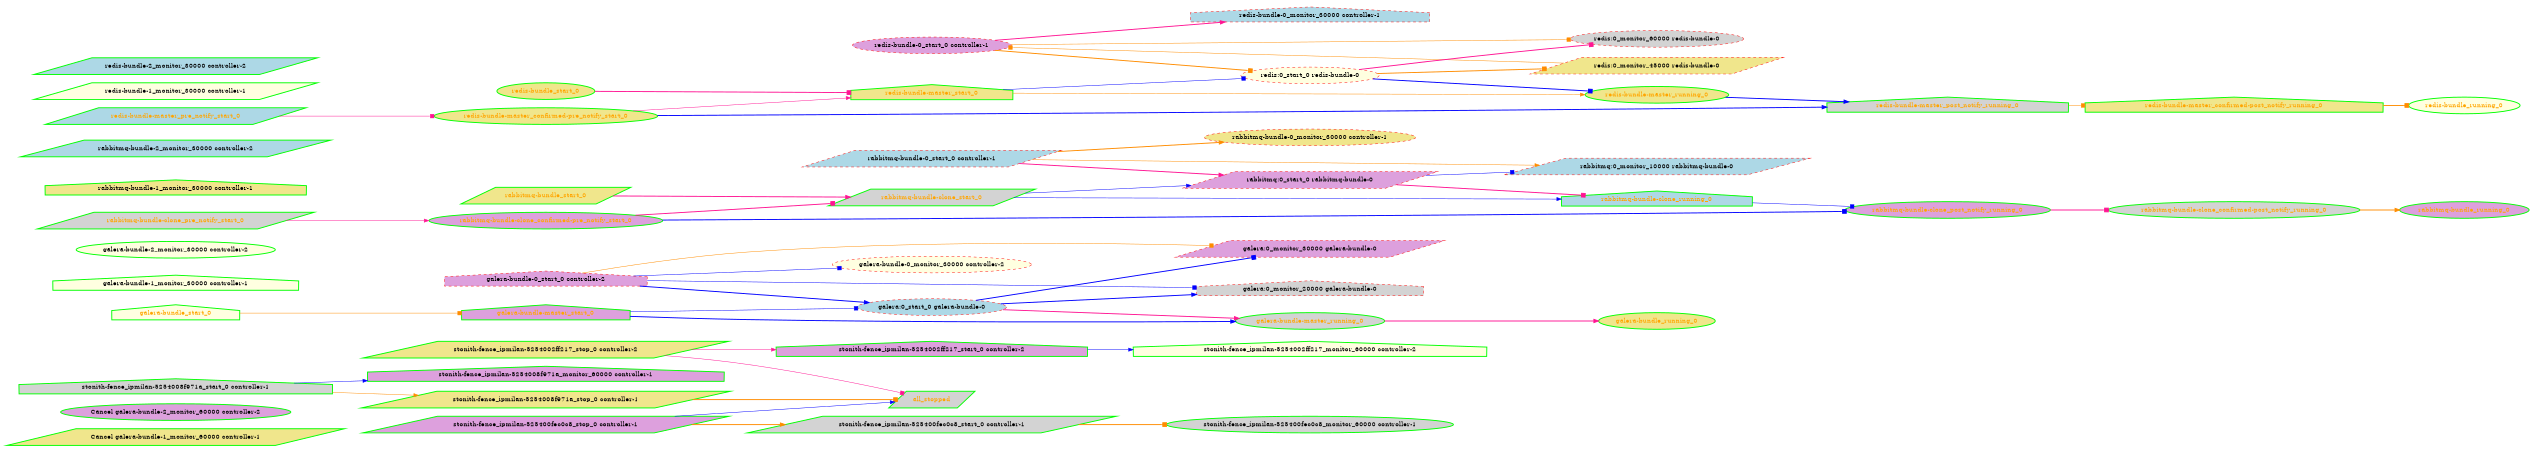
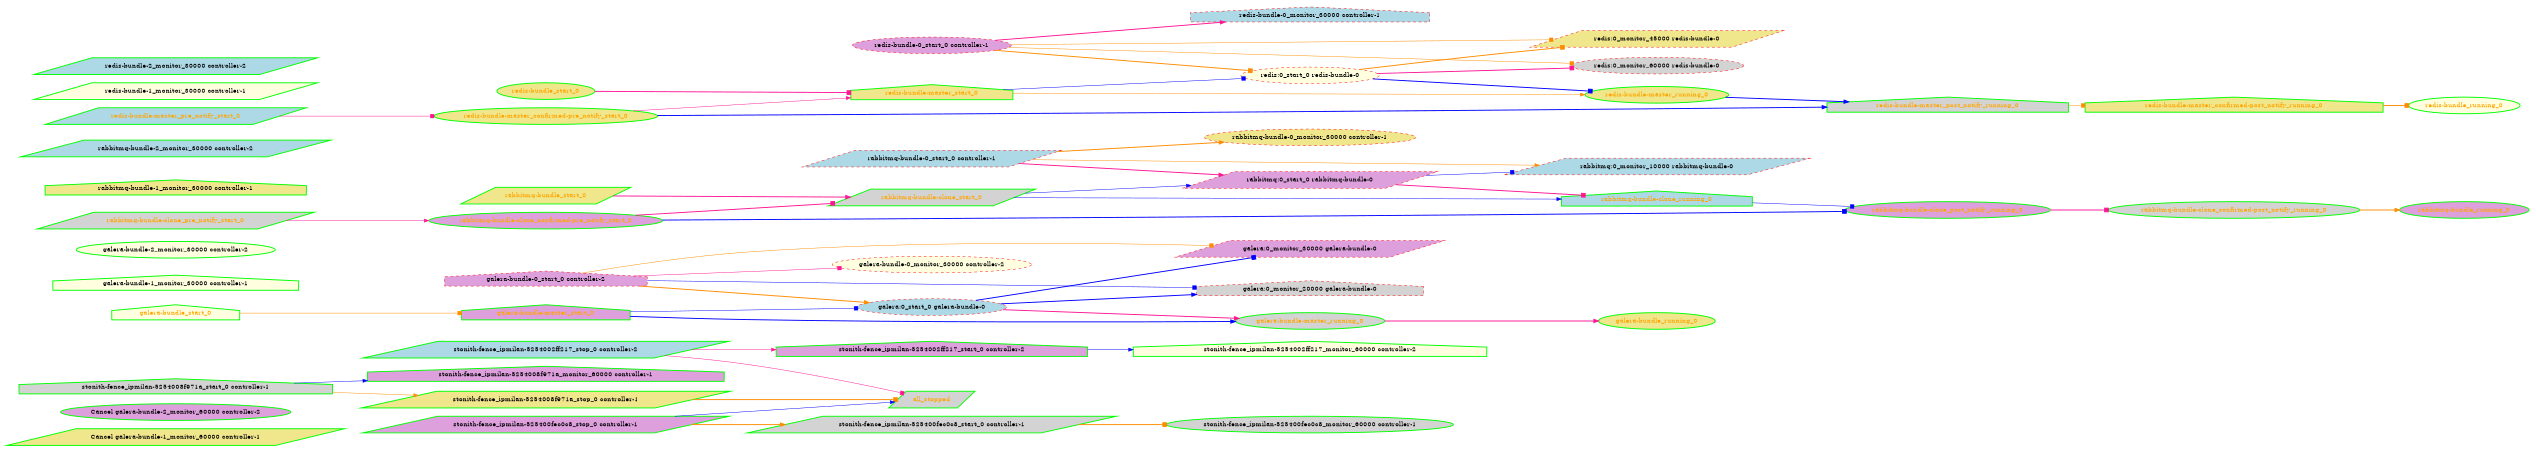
(1289, 55) -> (1280, 42)
(735, 272) -> (735, 272)
(752, 294) -> (752, 294)
(546, 350) -> (546, 350)
